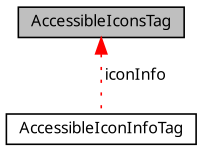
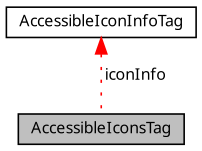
(101, 84) -> (101, 84)
